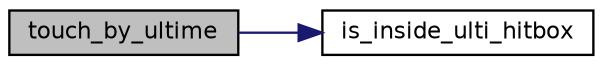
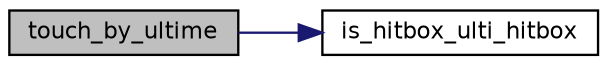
(458, 33) -> (460, 33)
